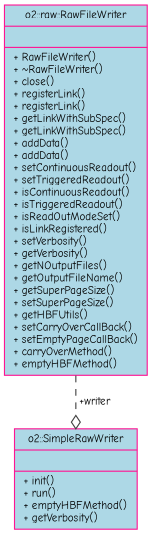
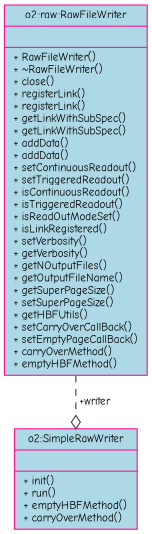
(61, 518) -> (73, 518)
